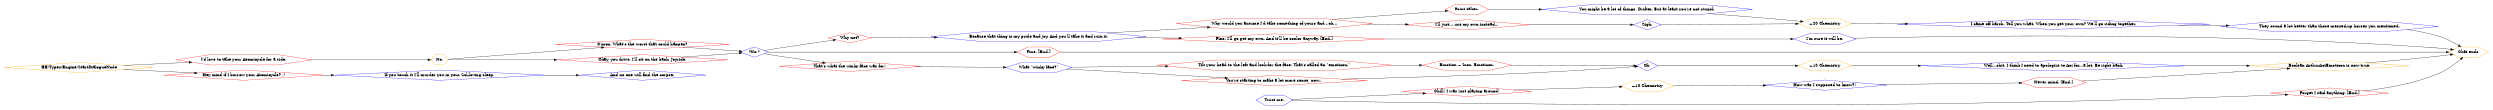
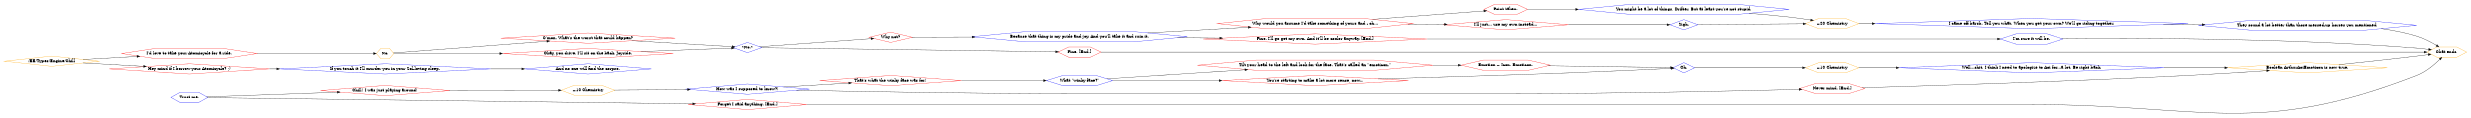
(793, 58) -> (816, 85)
(79, 67) -> (52, 61)
